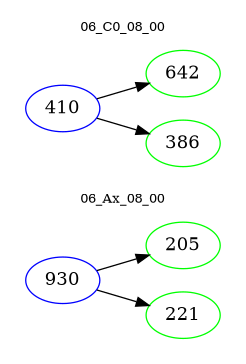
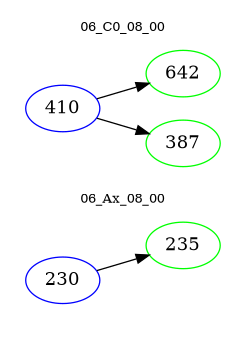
(183, 143) -> (183, 143)
(183, 245) -> (183, 245)
(63, 280) -> (63, 280)
(183, 315) -> none
